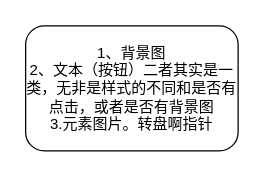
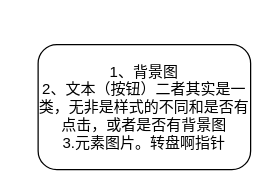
(132, 88) -> (144, 107)
